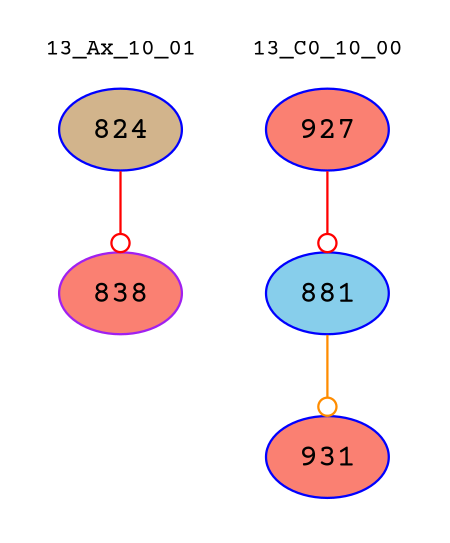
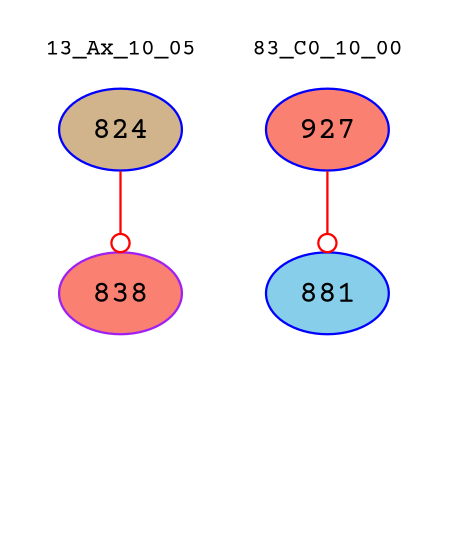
(122, 49) -> (122, 49)
(329, 49) -> (329, 49)
(327, 457) -> none
